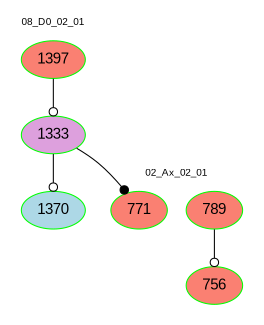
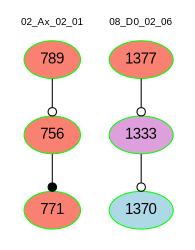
(53, 22) -> (141, 22)
(53, 60) -> (141, 60)
(110, 174) -> (52, 168)
